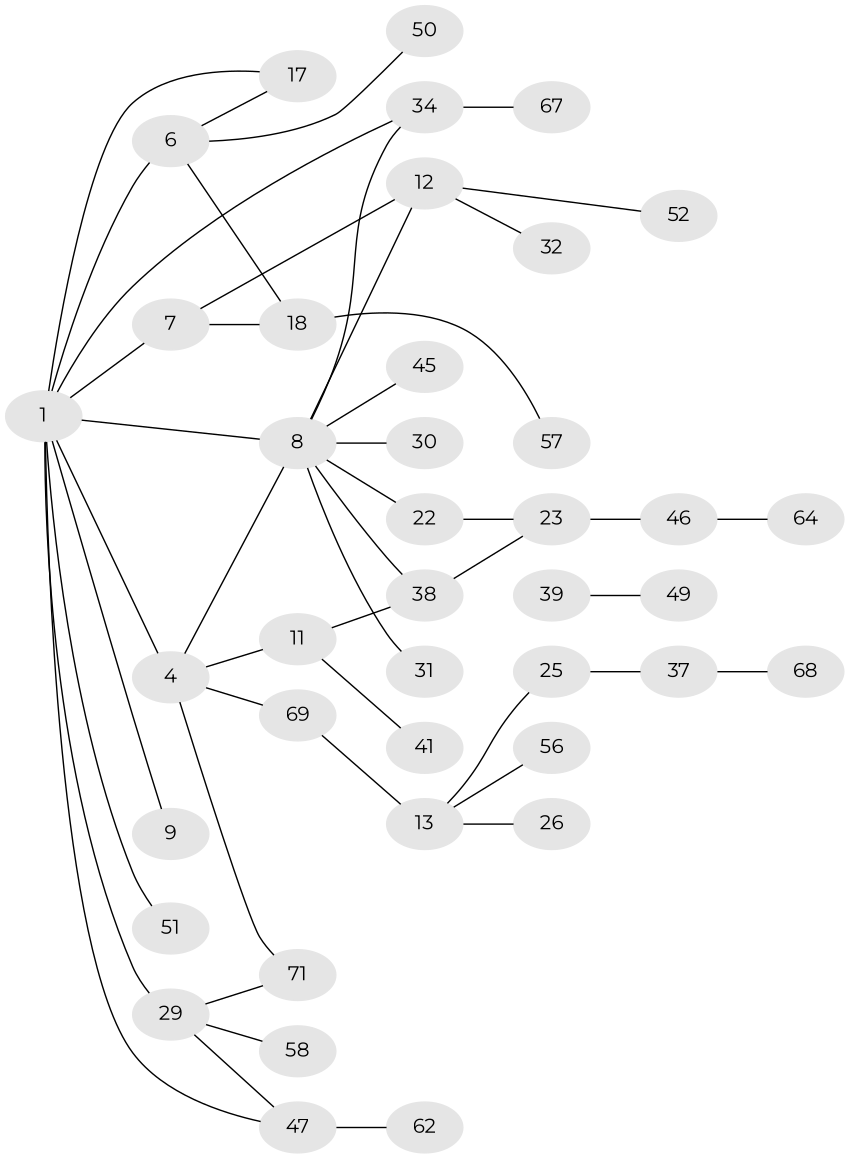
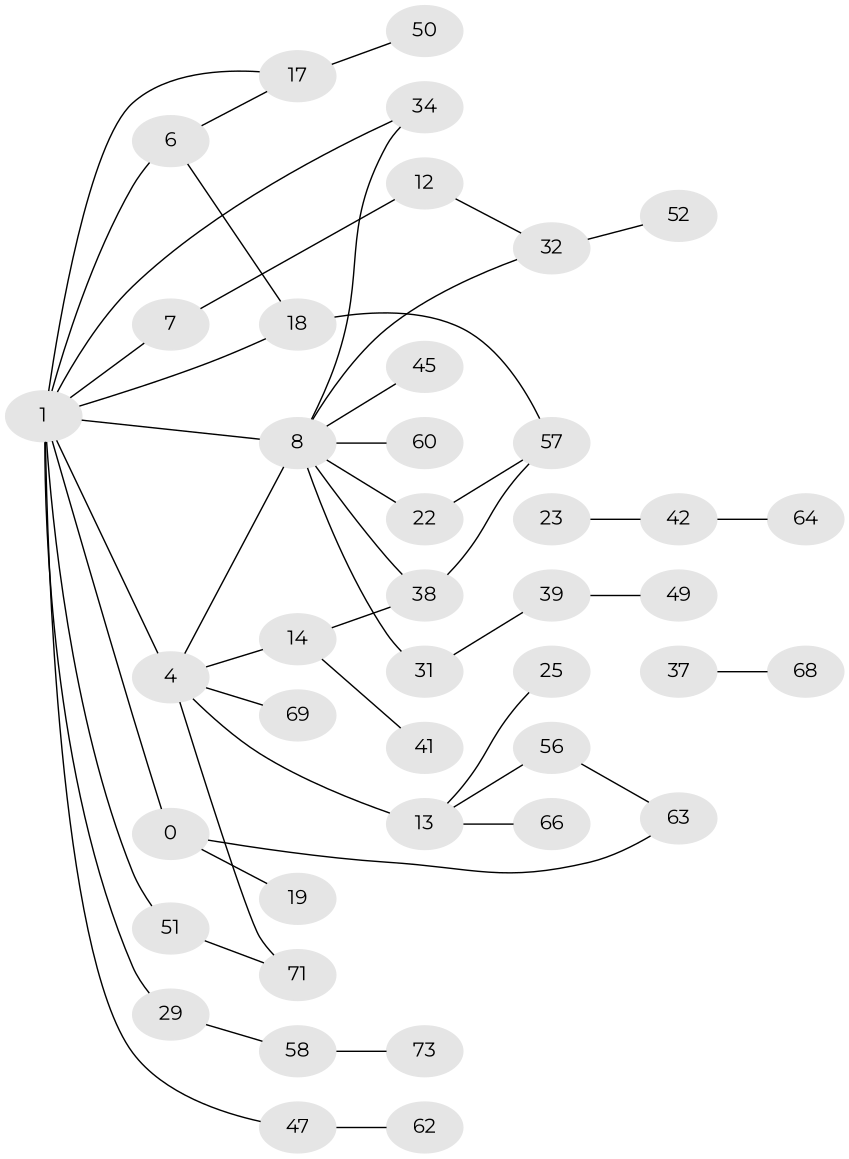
(552, 107) -> none
(318, 122) -> (361, 54)
(552, 200) -> (615, 232)
(356, 324) -> (394, 324)
(234, 325) -> (174, 375)
(425, 443) -> (425, 443)
(488, 519) -> (488, 481)
(679, 519) -> (679, 519)
(488, 557) -> (488, 519)
none -> (488, 634)
(298, 639) -> (298, 639)
(615, 672) -> none
(361, 770) -> (284, 768)
none -> (679, 818)
(552, 824) -> (552, 824)
(171, 834) -> (171, 834)
none -> (298, 899)
(234, 995) -> (234, 952)
none -> (425, 1051)
(234, 1071) -> none
